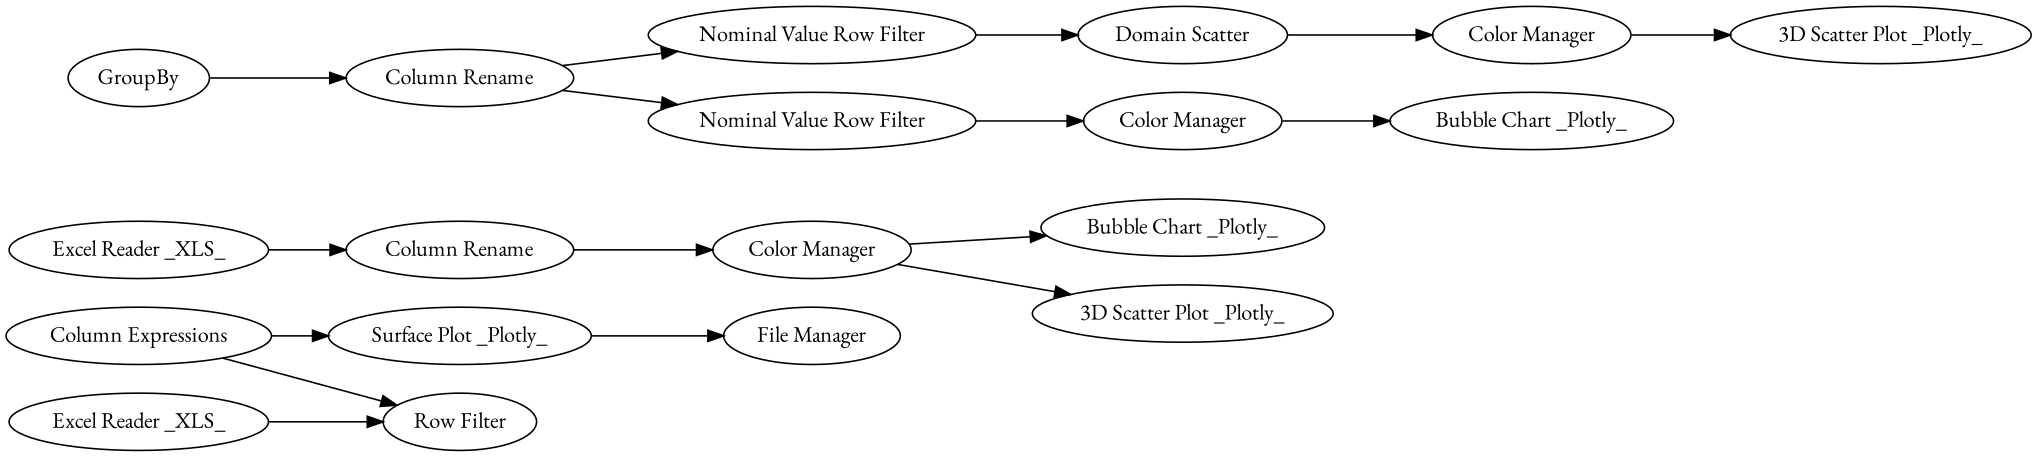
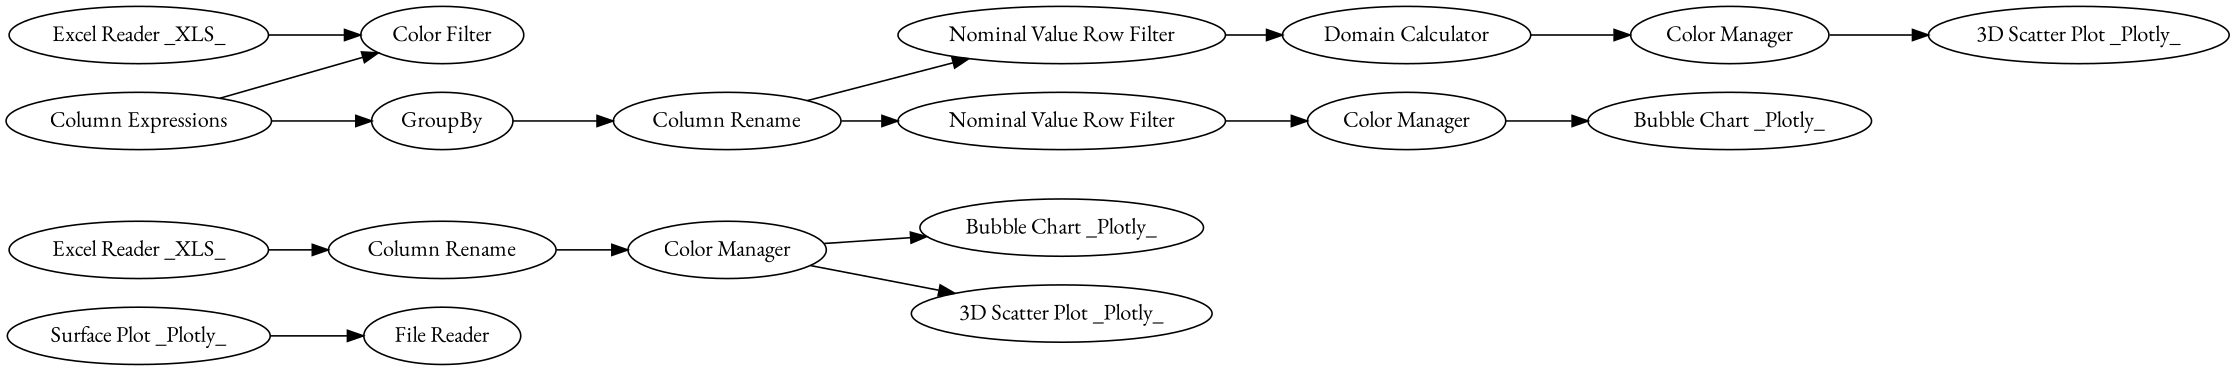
(1183, 35) -> (1407, 35)
(292, 336) -> (313, 121)
(812, 336) -> (442, 336)
(460, 422) -> (442, 35)
